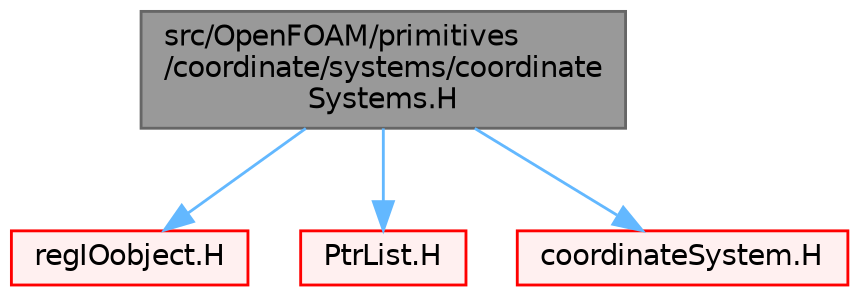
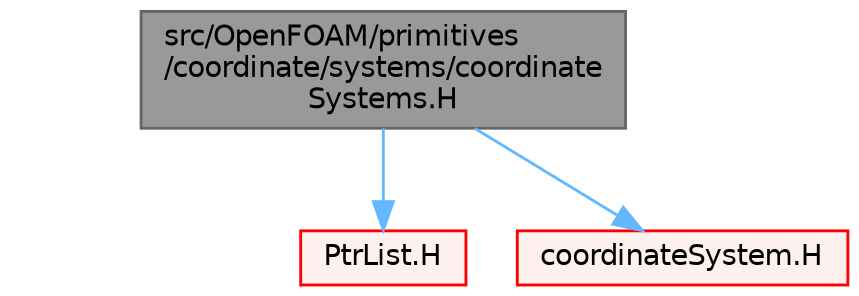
(130, 258) -> none
